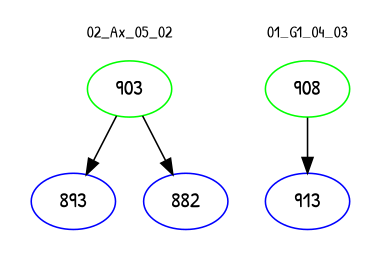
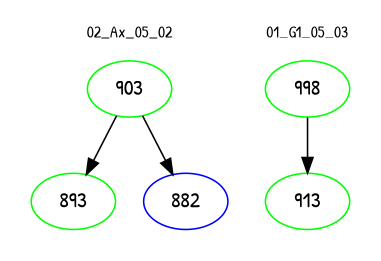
(308, 34) -> (308, 34)
(308, 89) -> (308, 89)
(73, 201) -> (73, 201)
(308, 201) -> (308, 201)
